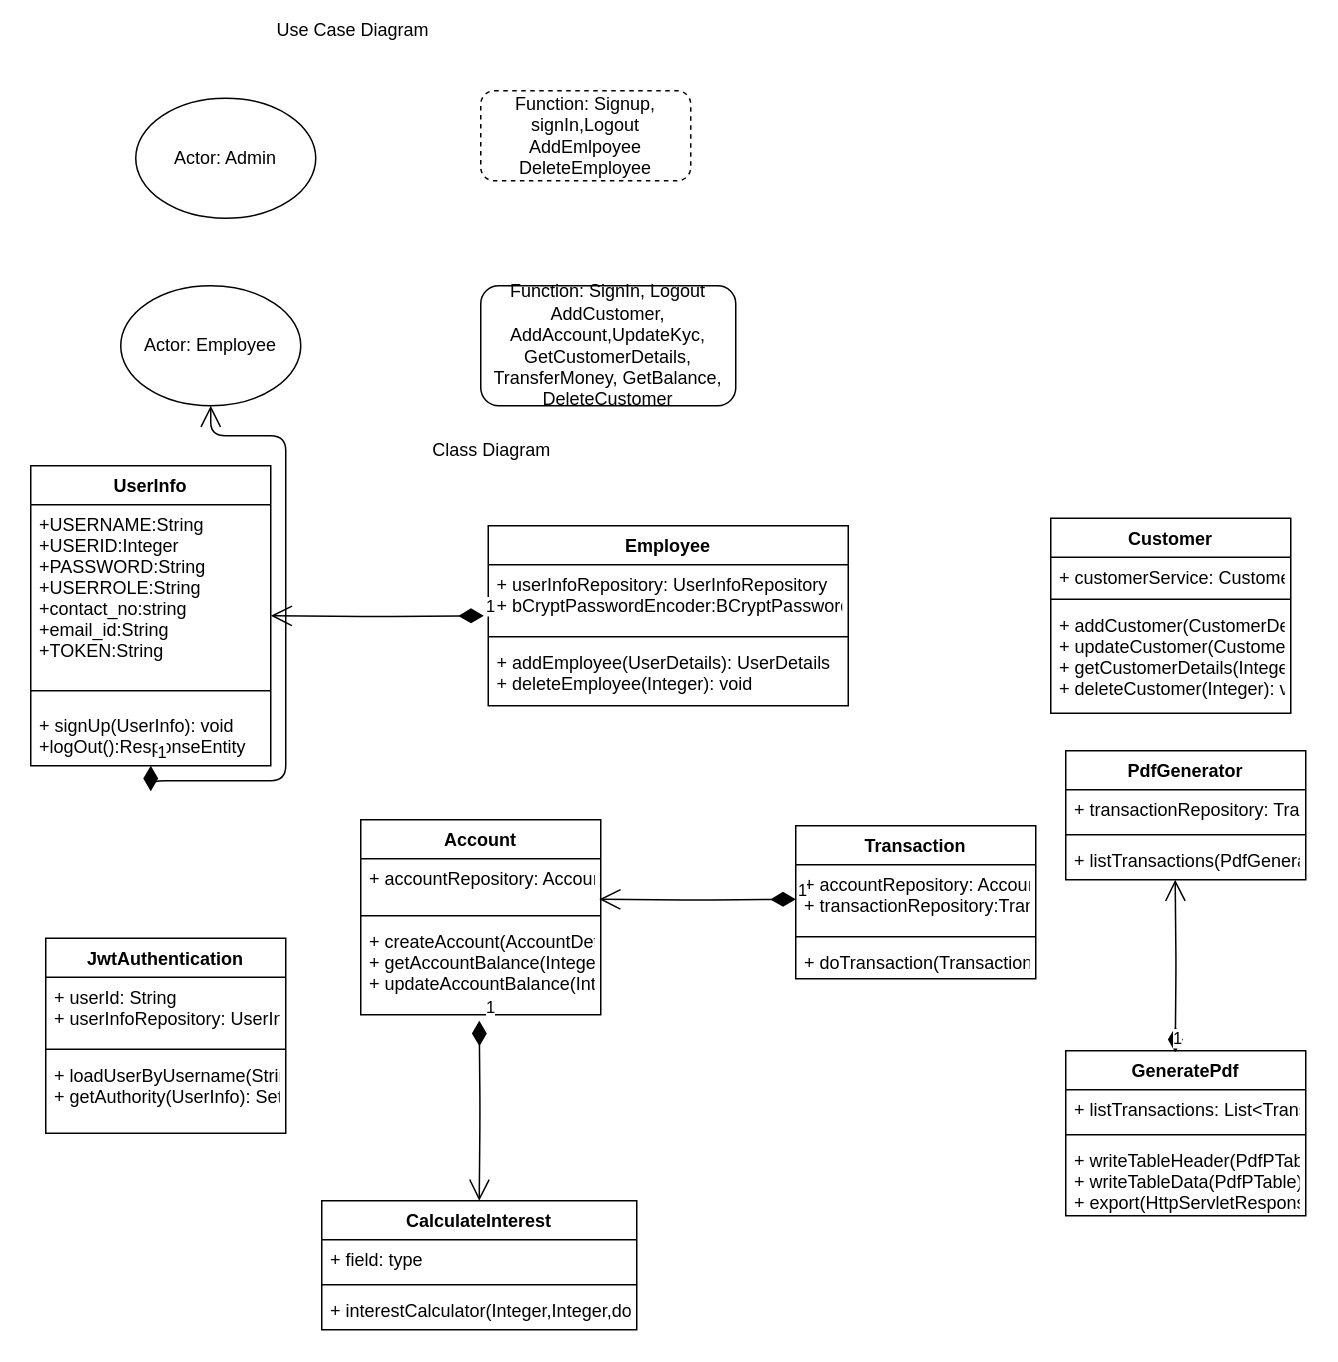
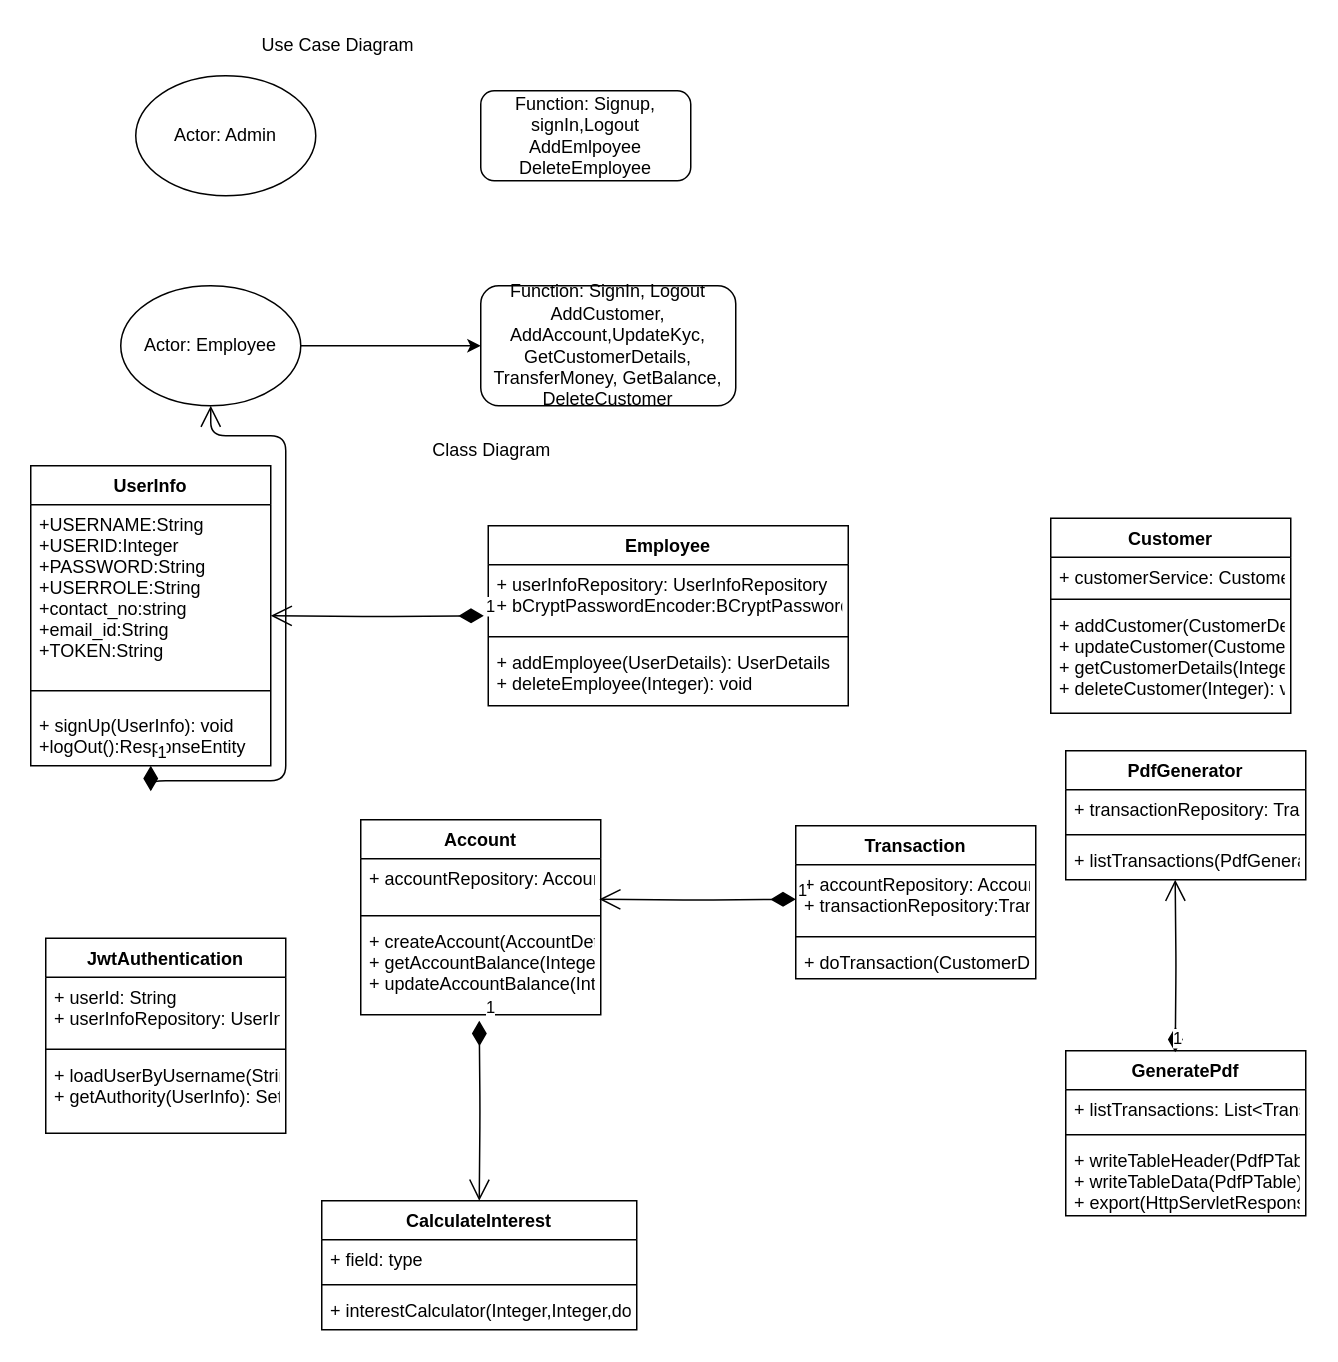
(353, 31) -> (338, 46)
(586, 136) -> (586, 136)
(226, 158) -> (226, 136)
none -> (386, 346)
(1002, 963) -> (989, 963)
